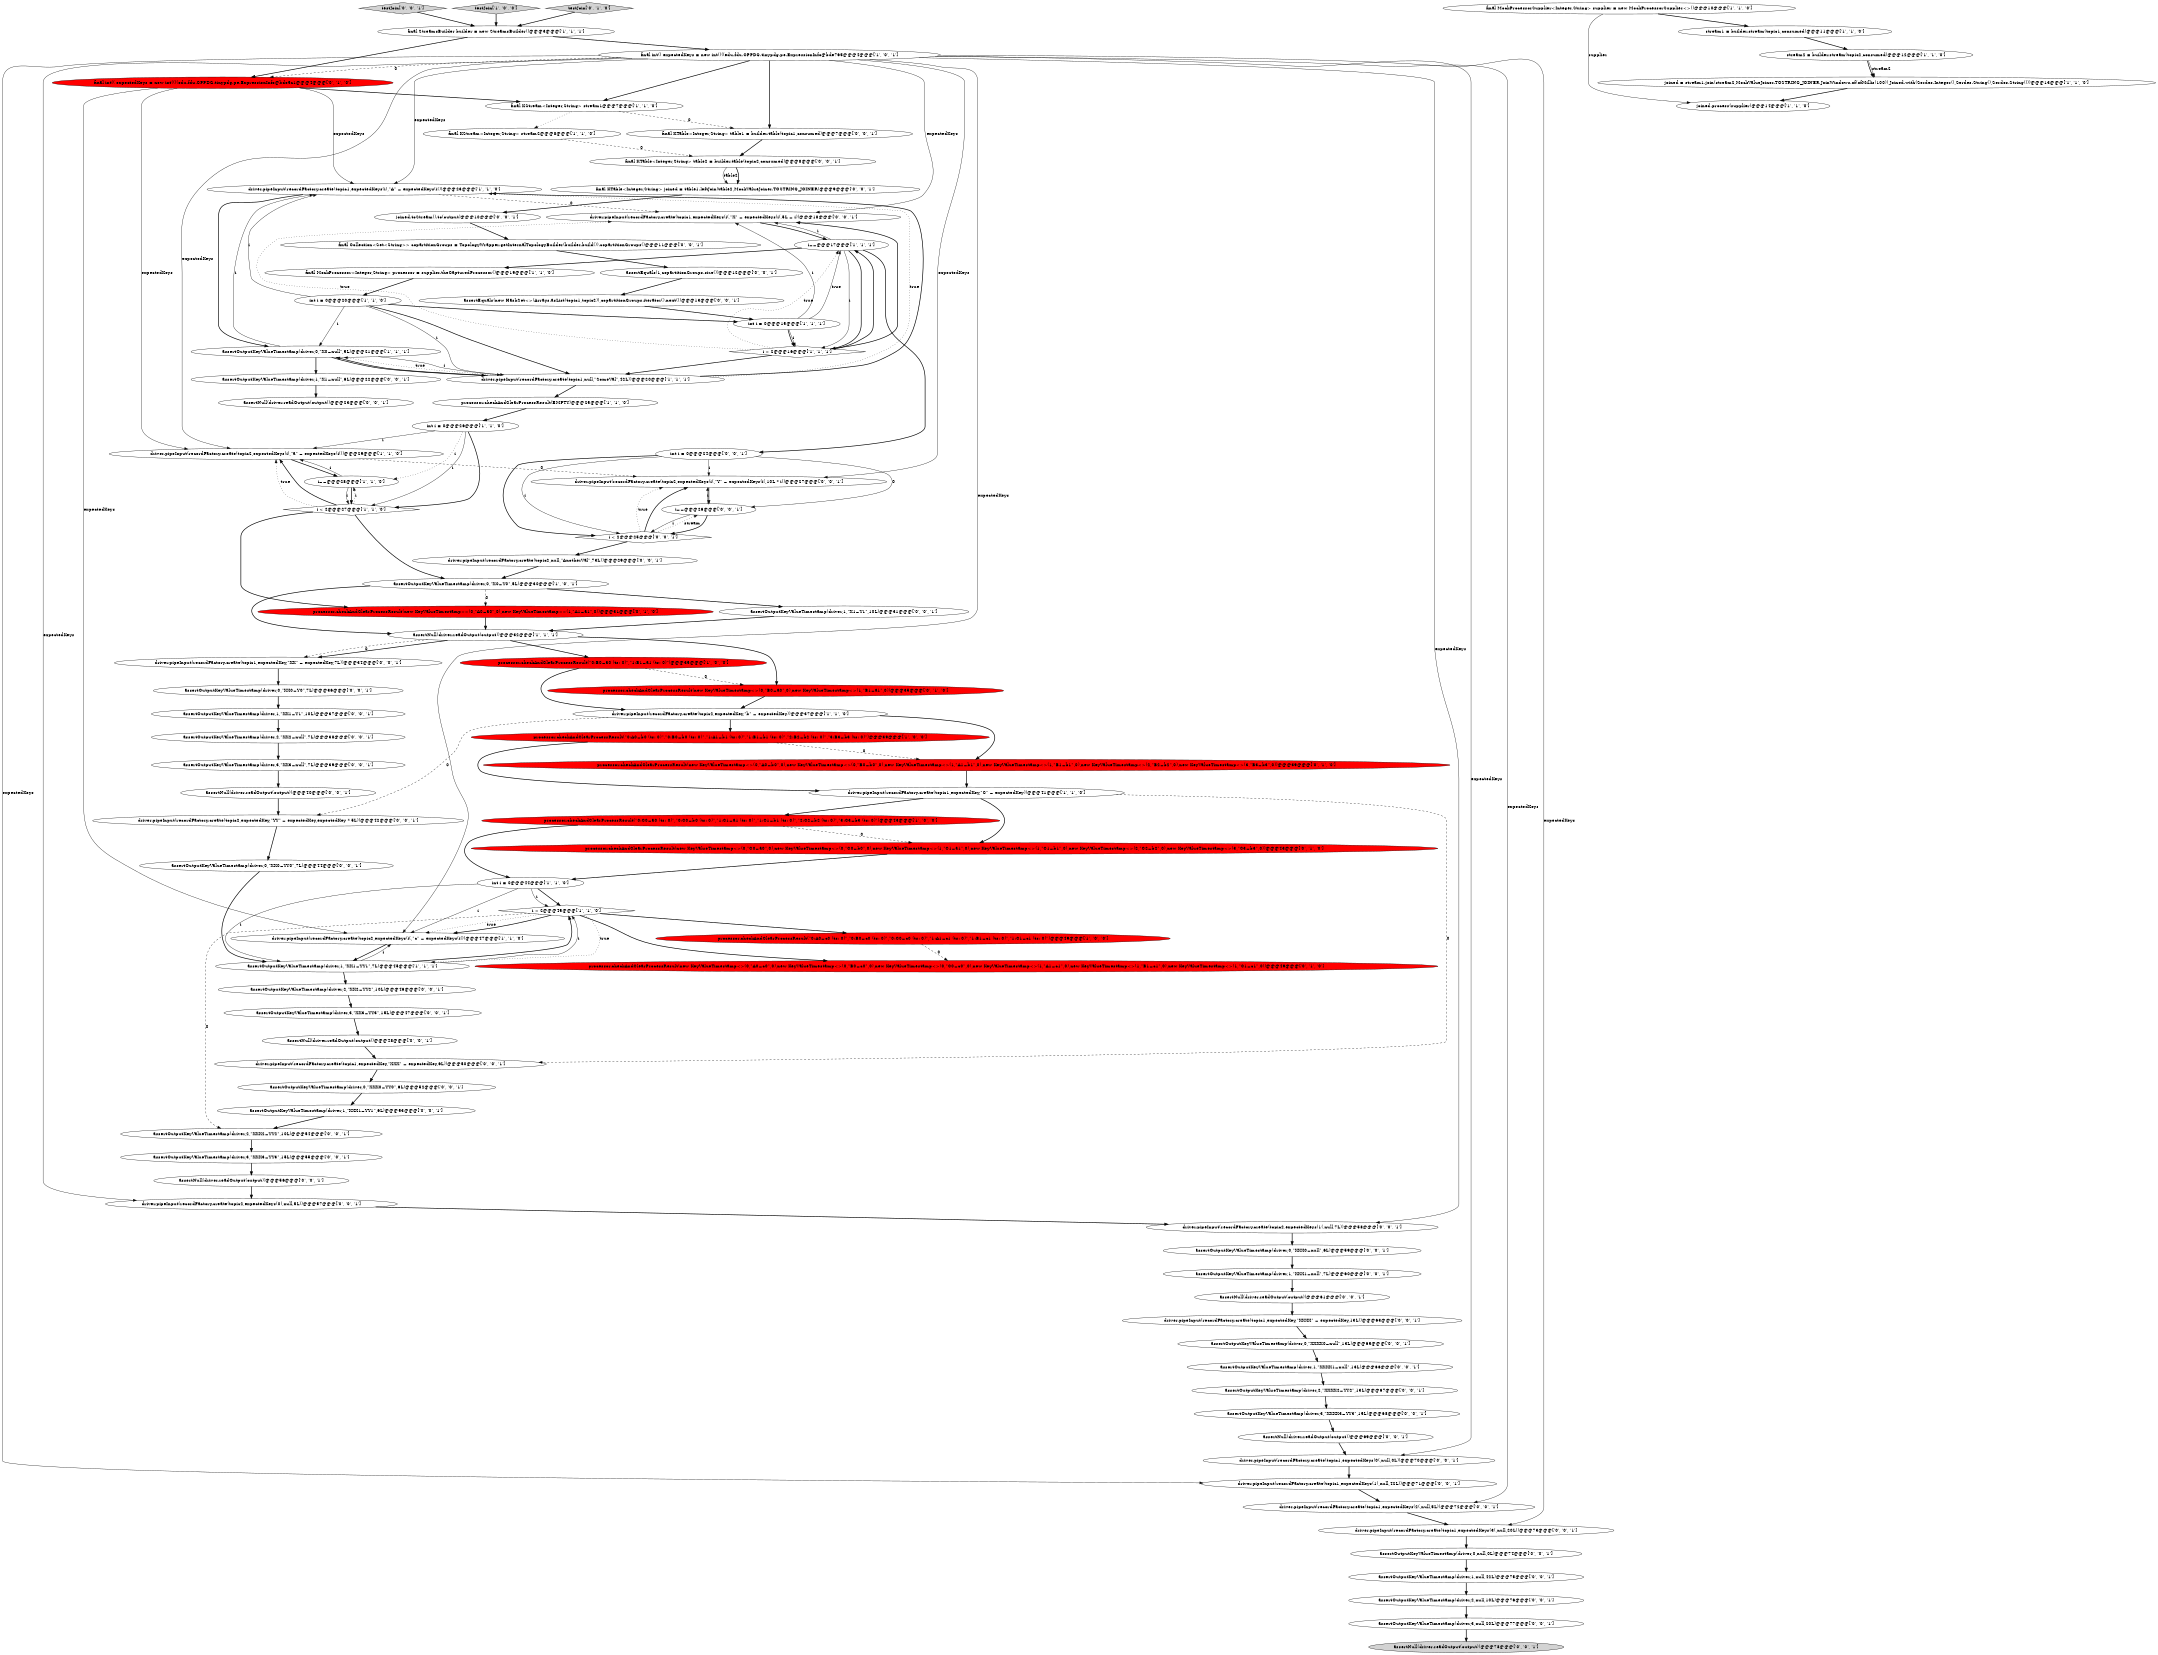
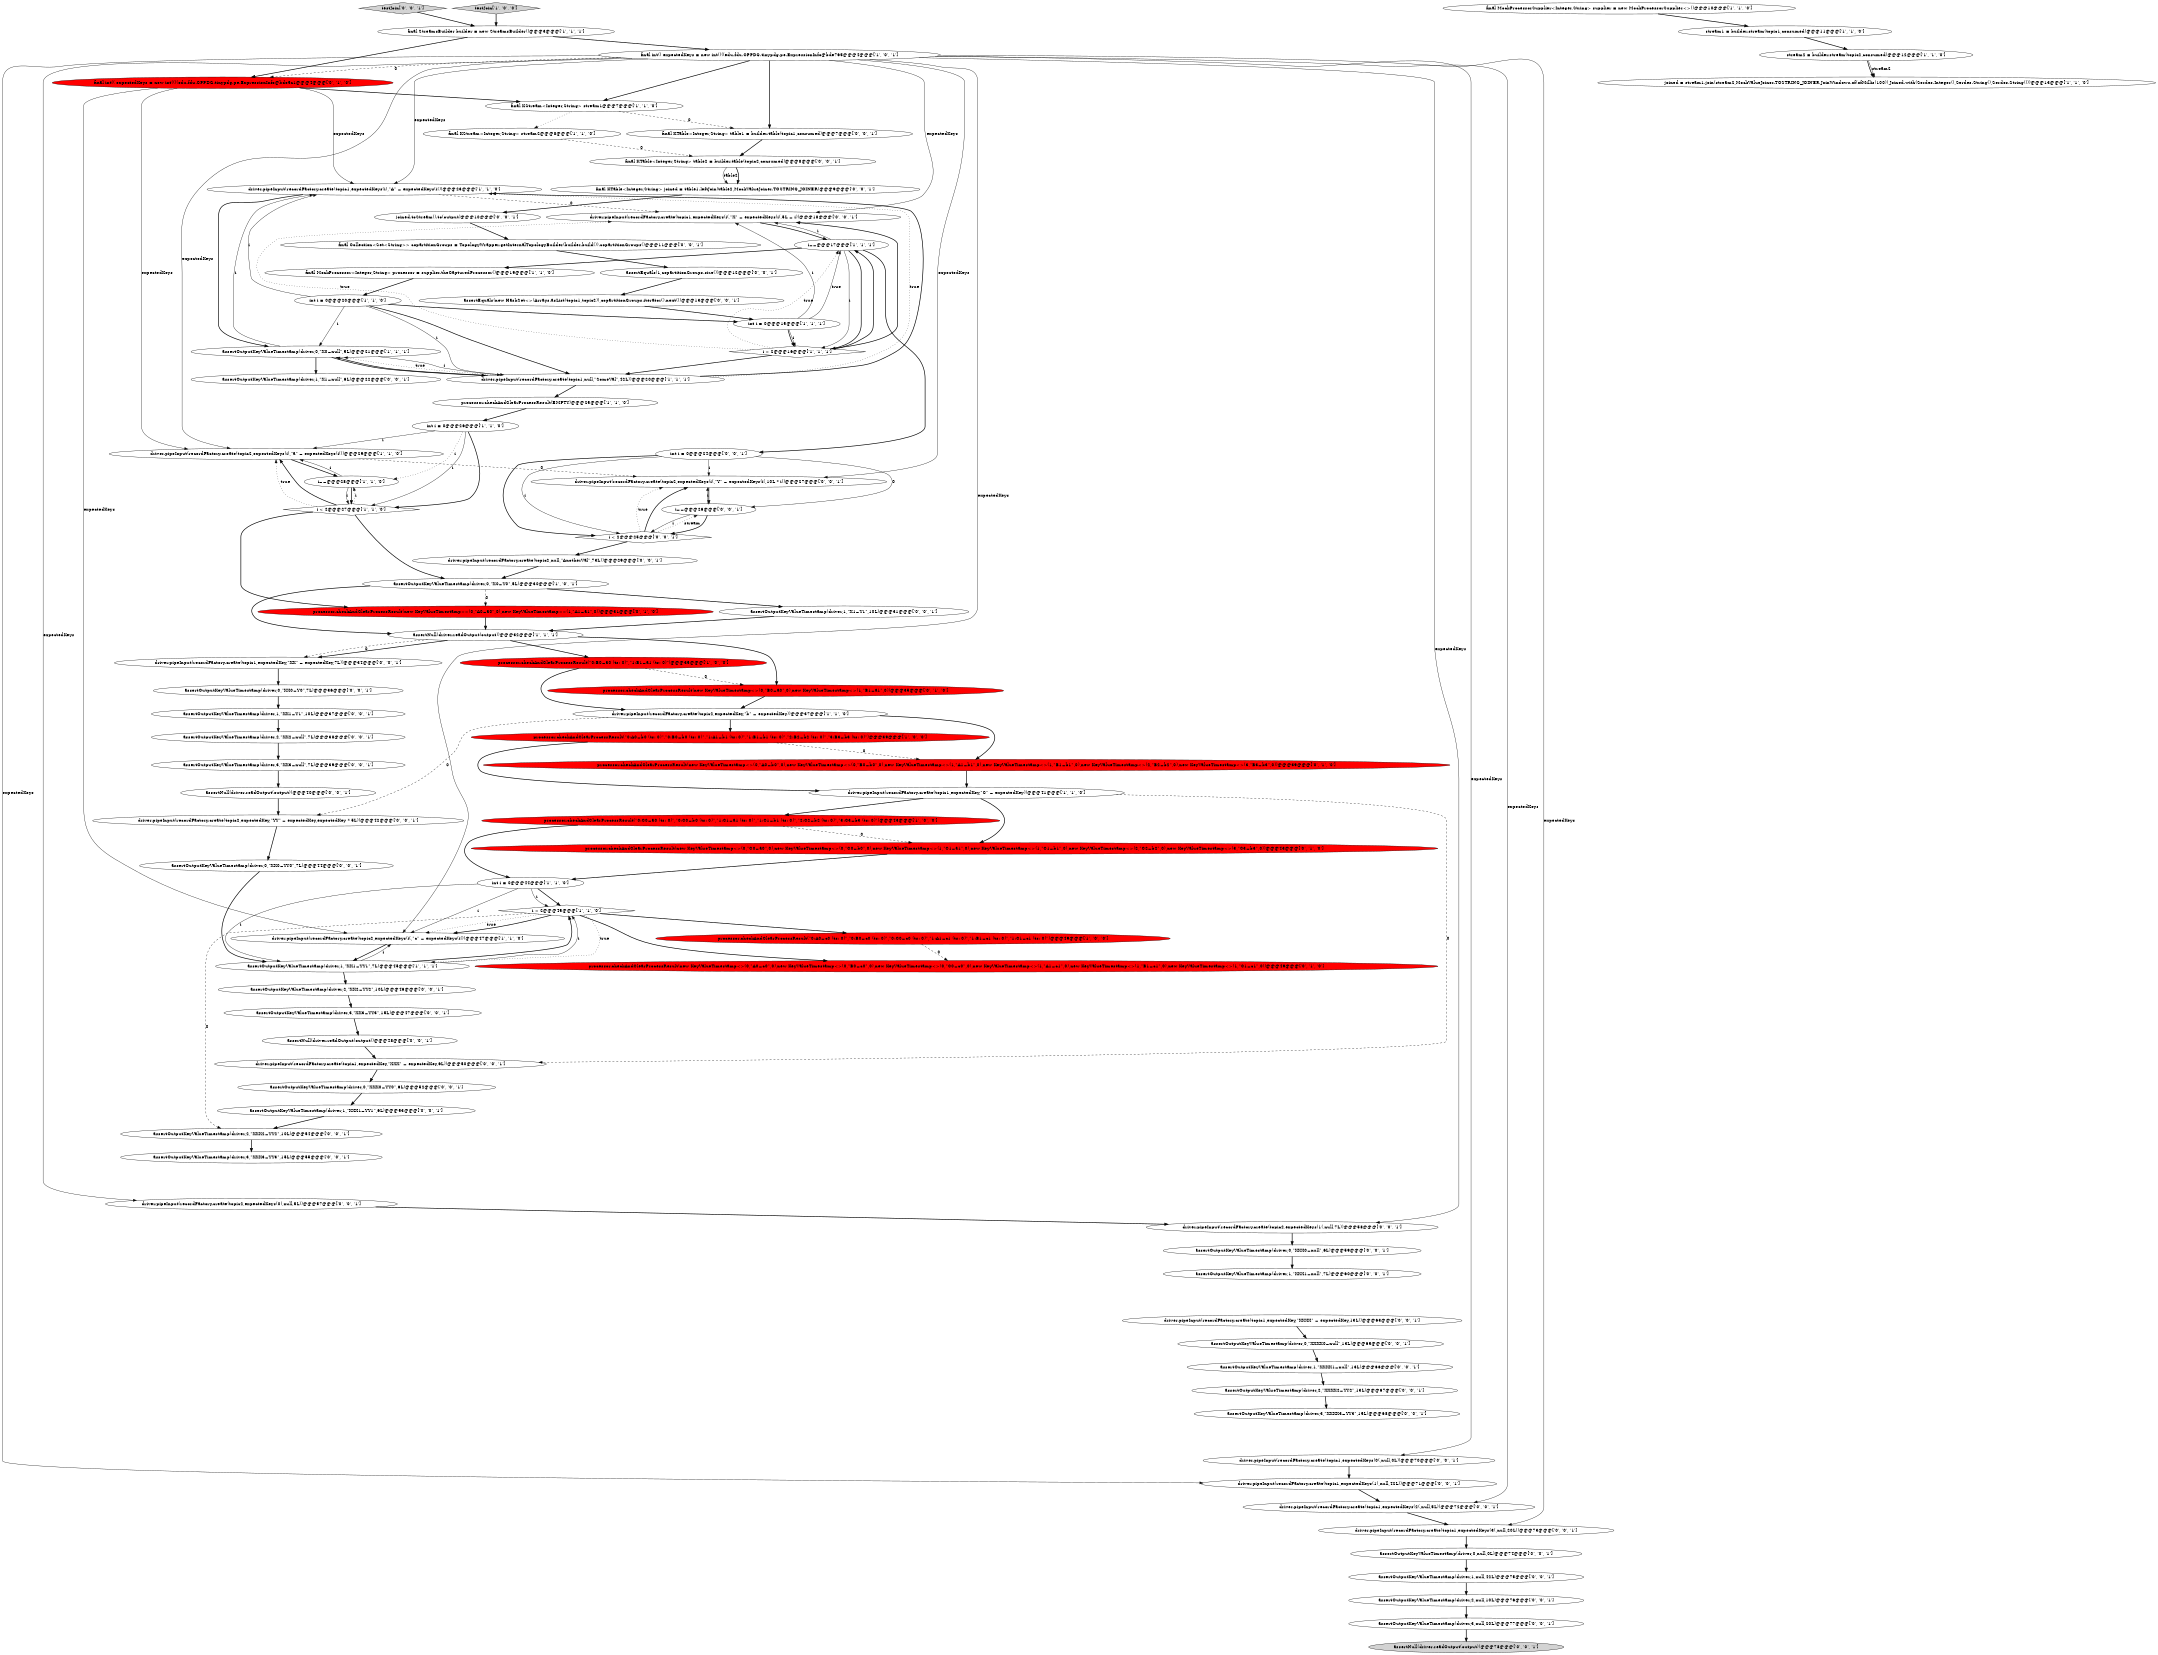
(589, 8) -> none
(1753, 106) -> none
(316, 403) -> none
(251, 1181) -> none
(1292, 1297) -> none
(1336, 1437) -> none
